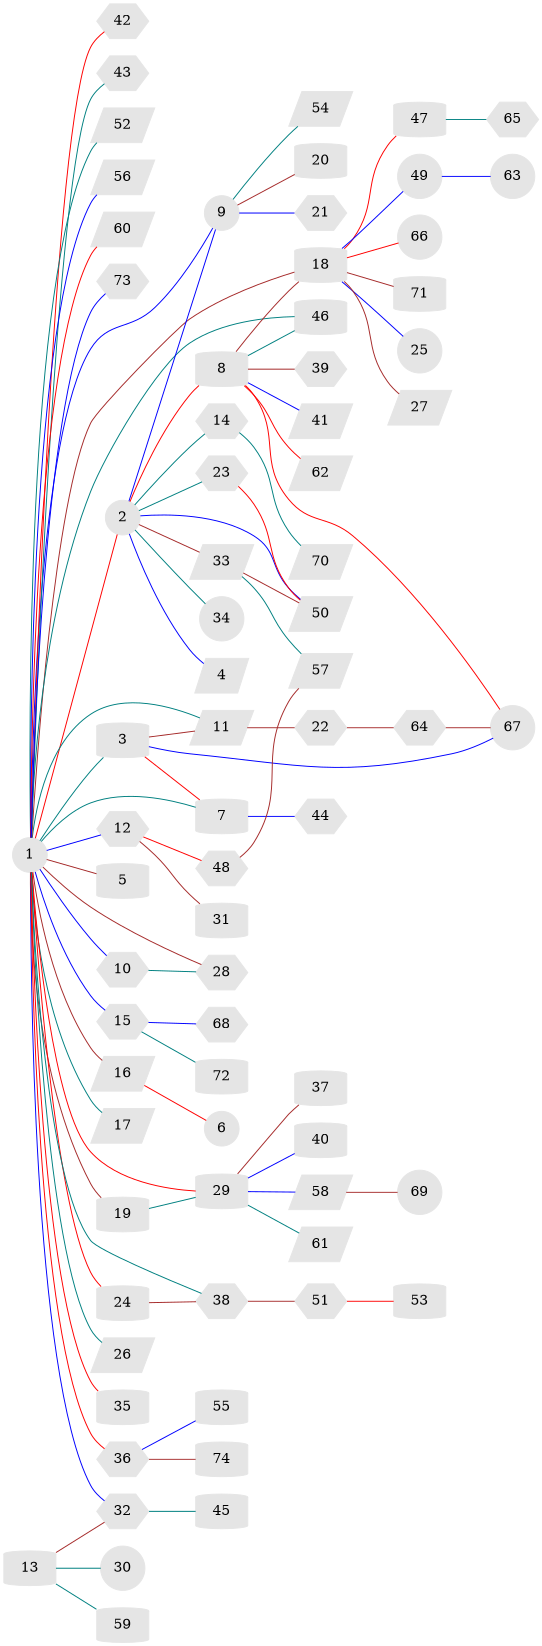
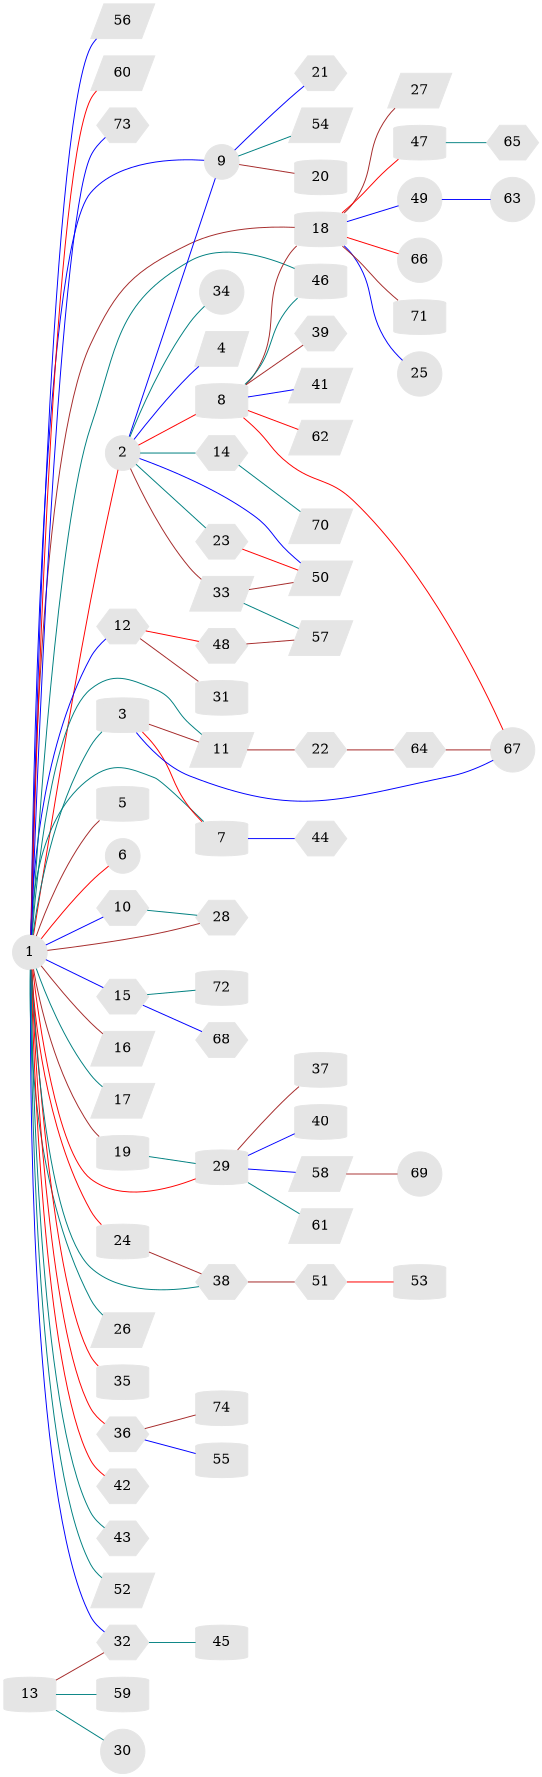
(175, 1103) -> (73, 901)
